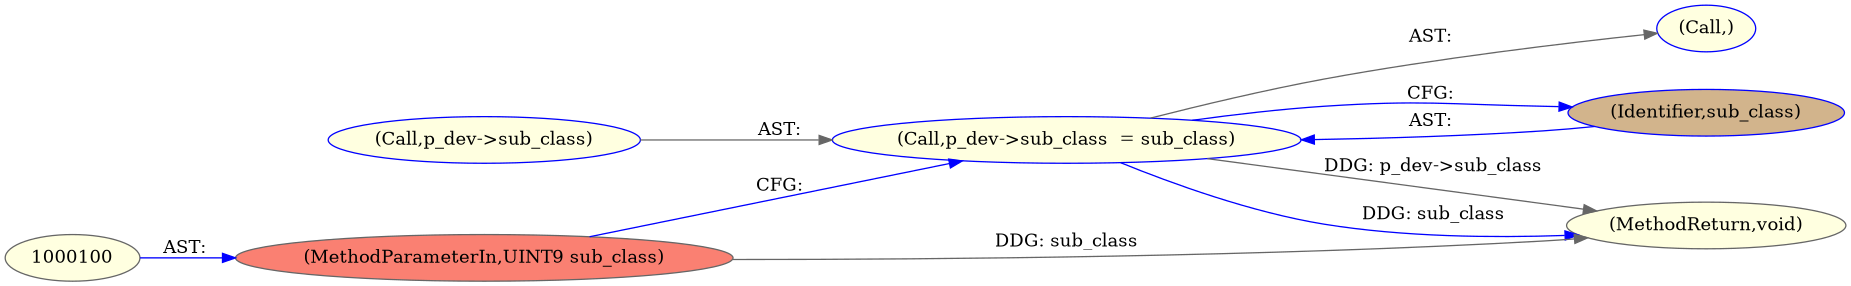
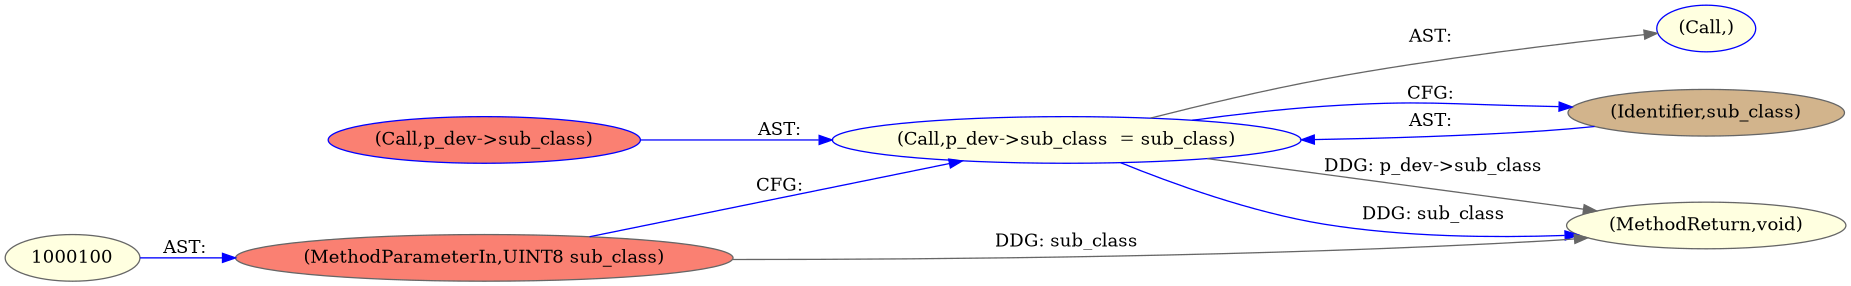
(1706, 113) -> (1706, 113)
(484, 140) -> (484, 140)
(729, 140) -> (729, 140)
(484, 258) -> (484, 258)
